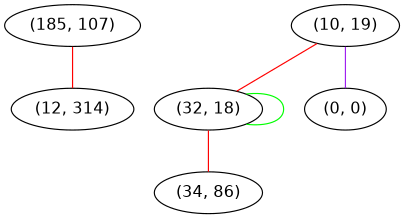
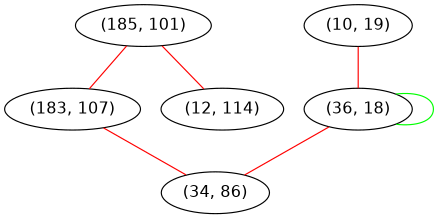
(73, 26) -> (143, 26)
none -> (73, 109)
(73, 109) -> (222, 109)
(208, 109) -> (358, 109)
(345, 109) -> none
